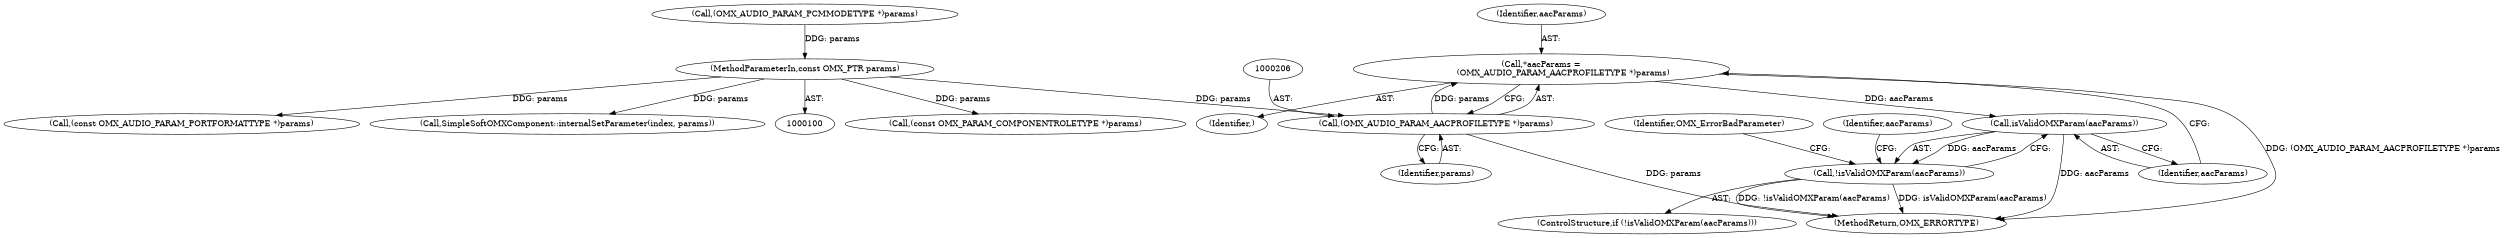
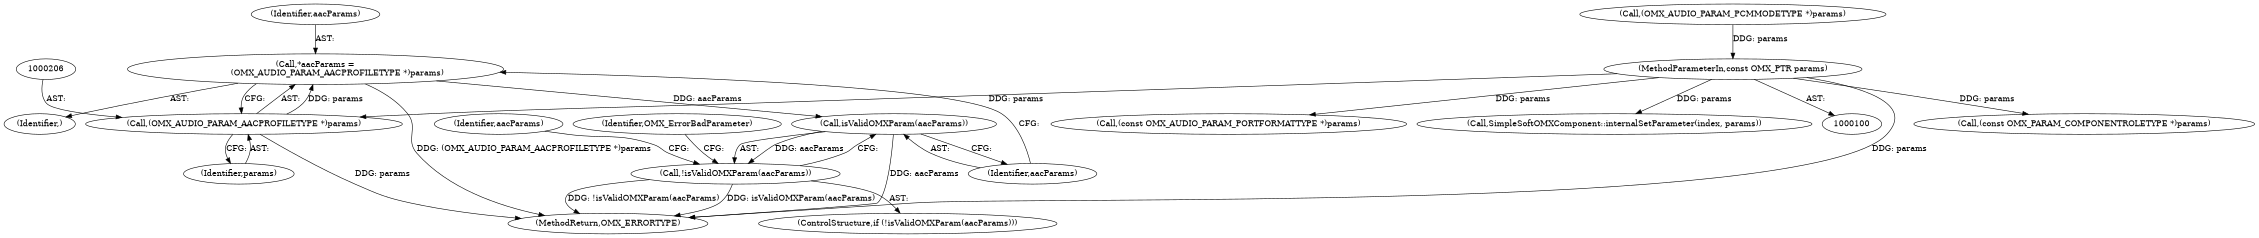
none -> (1354, 197)
